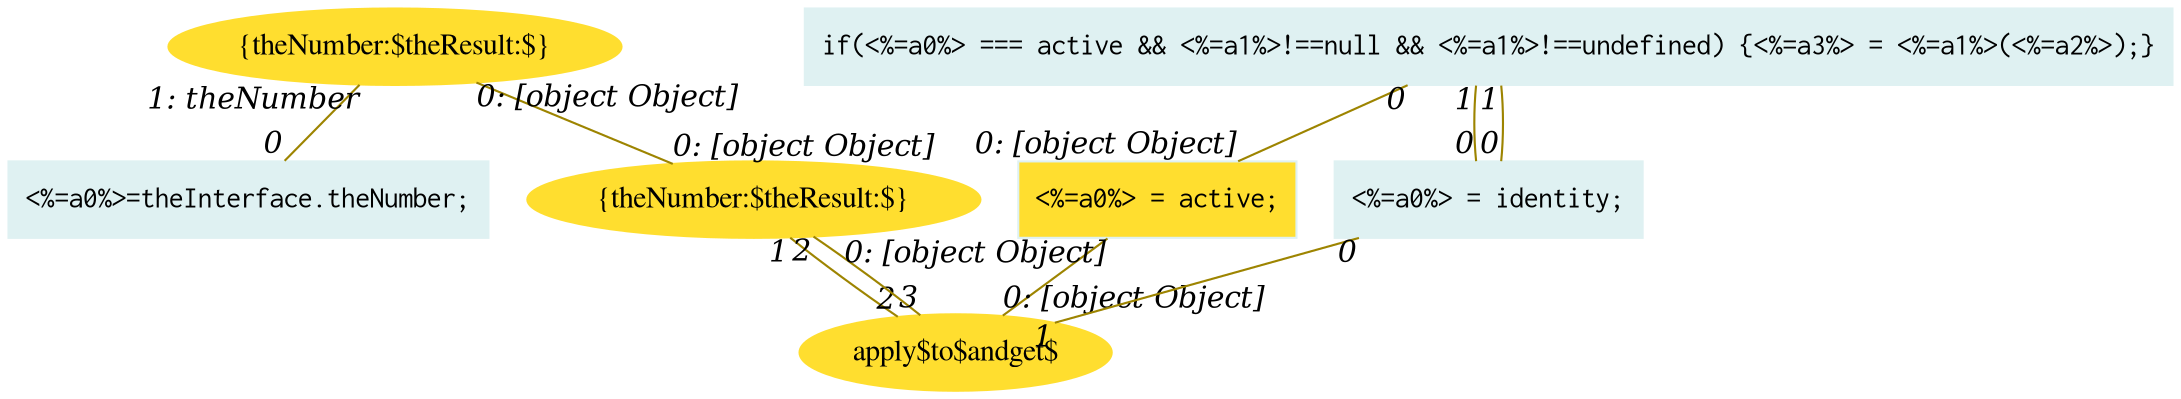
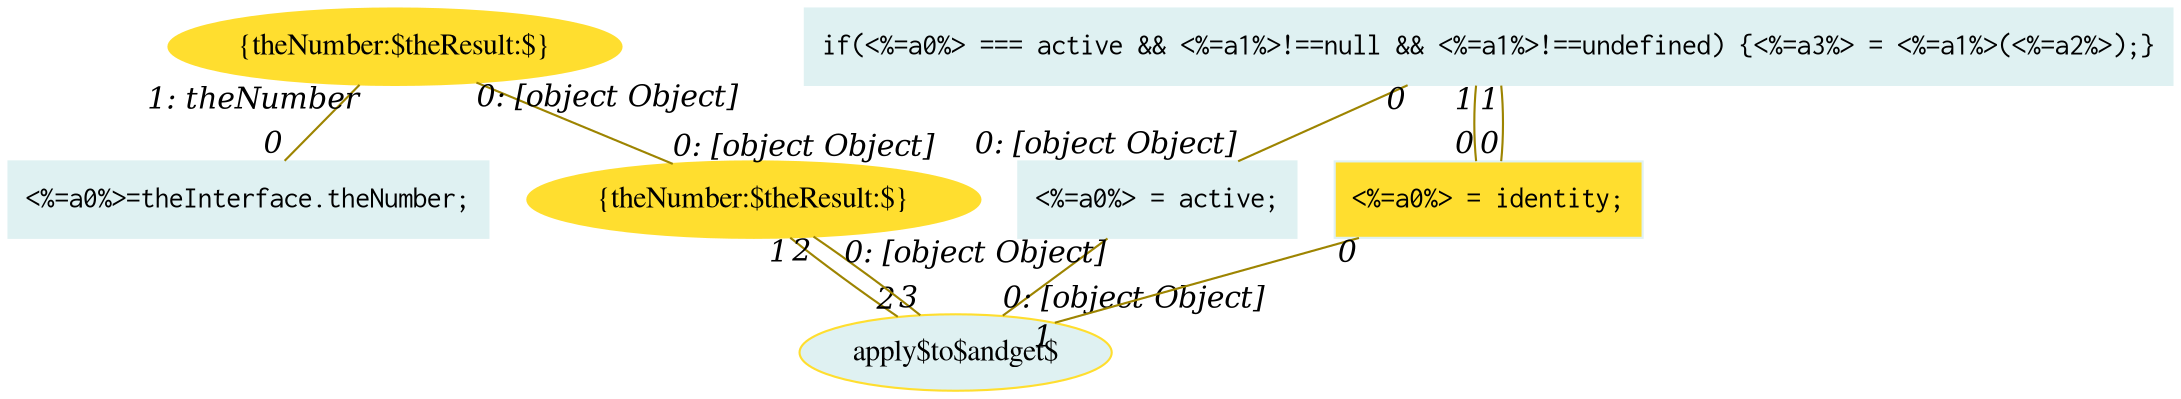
(1157, 200) -> (1157, 200)
(1489, 200) -> (1489, 200)
(956, 353) -> (956, 353)
